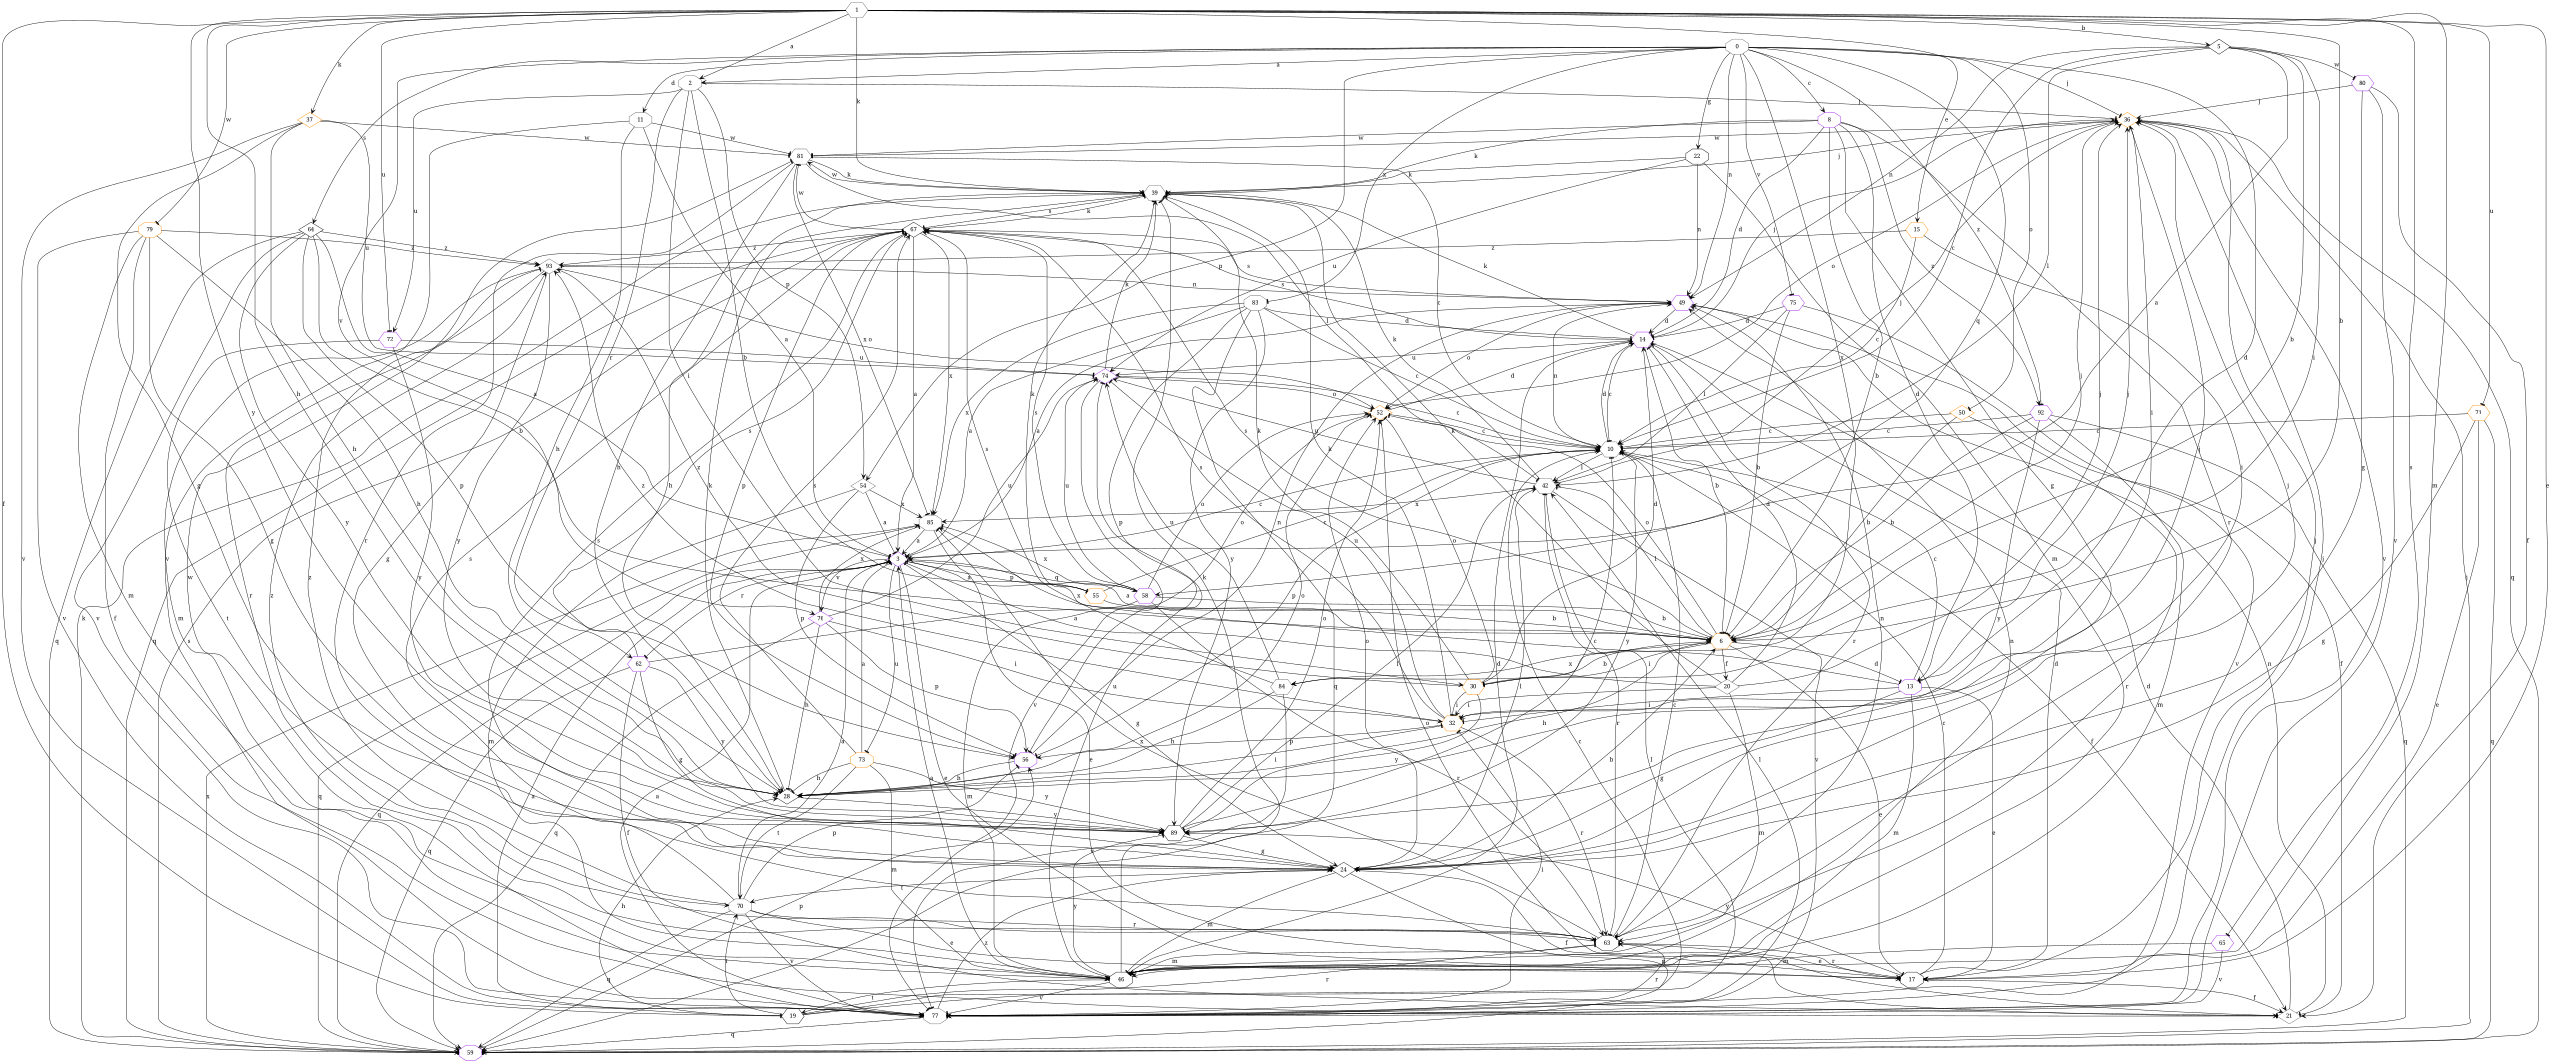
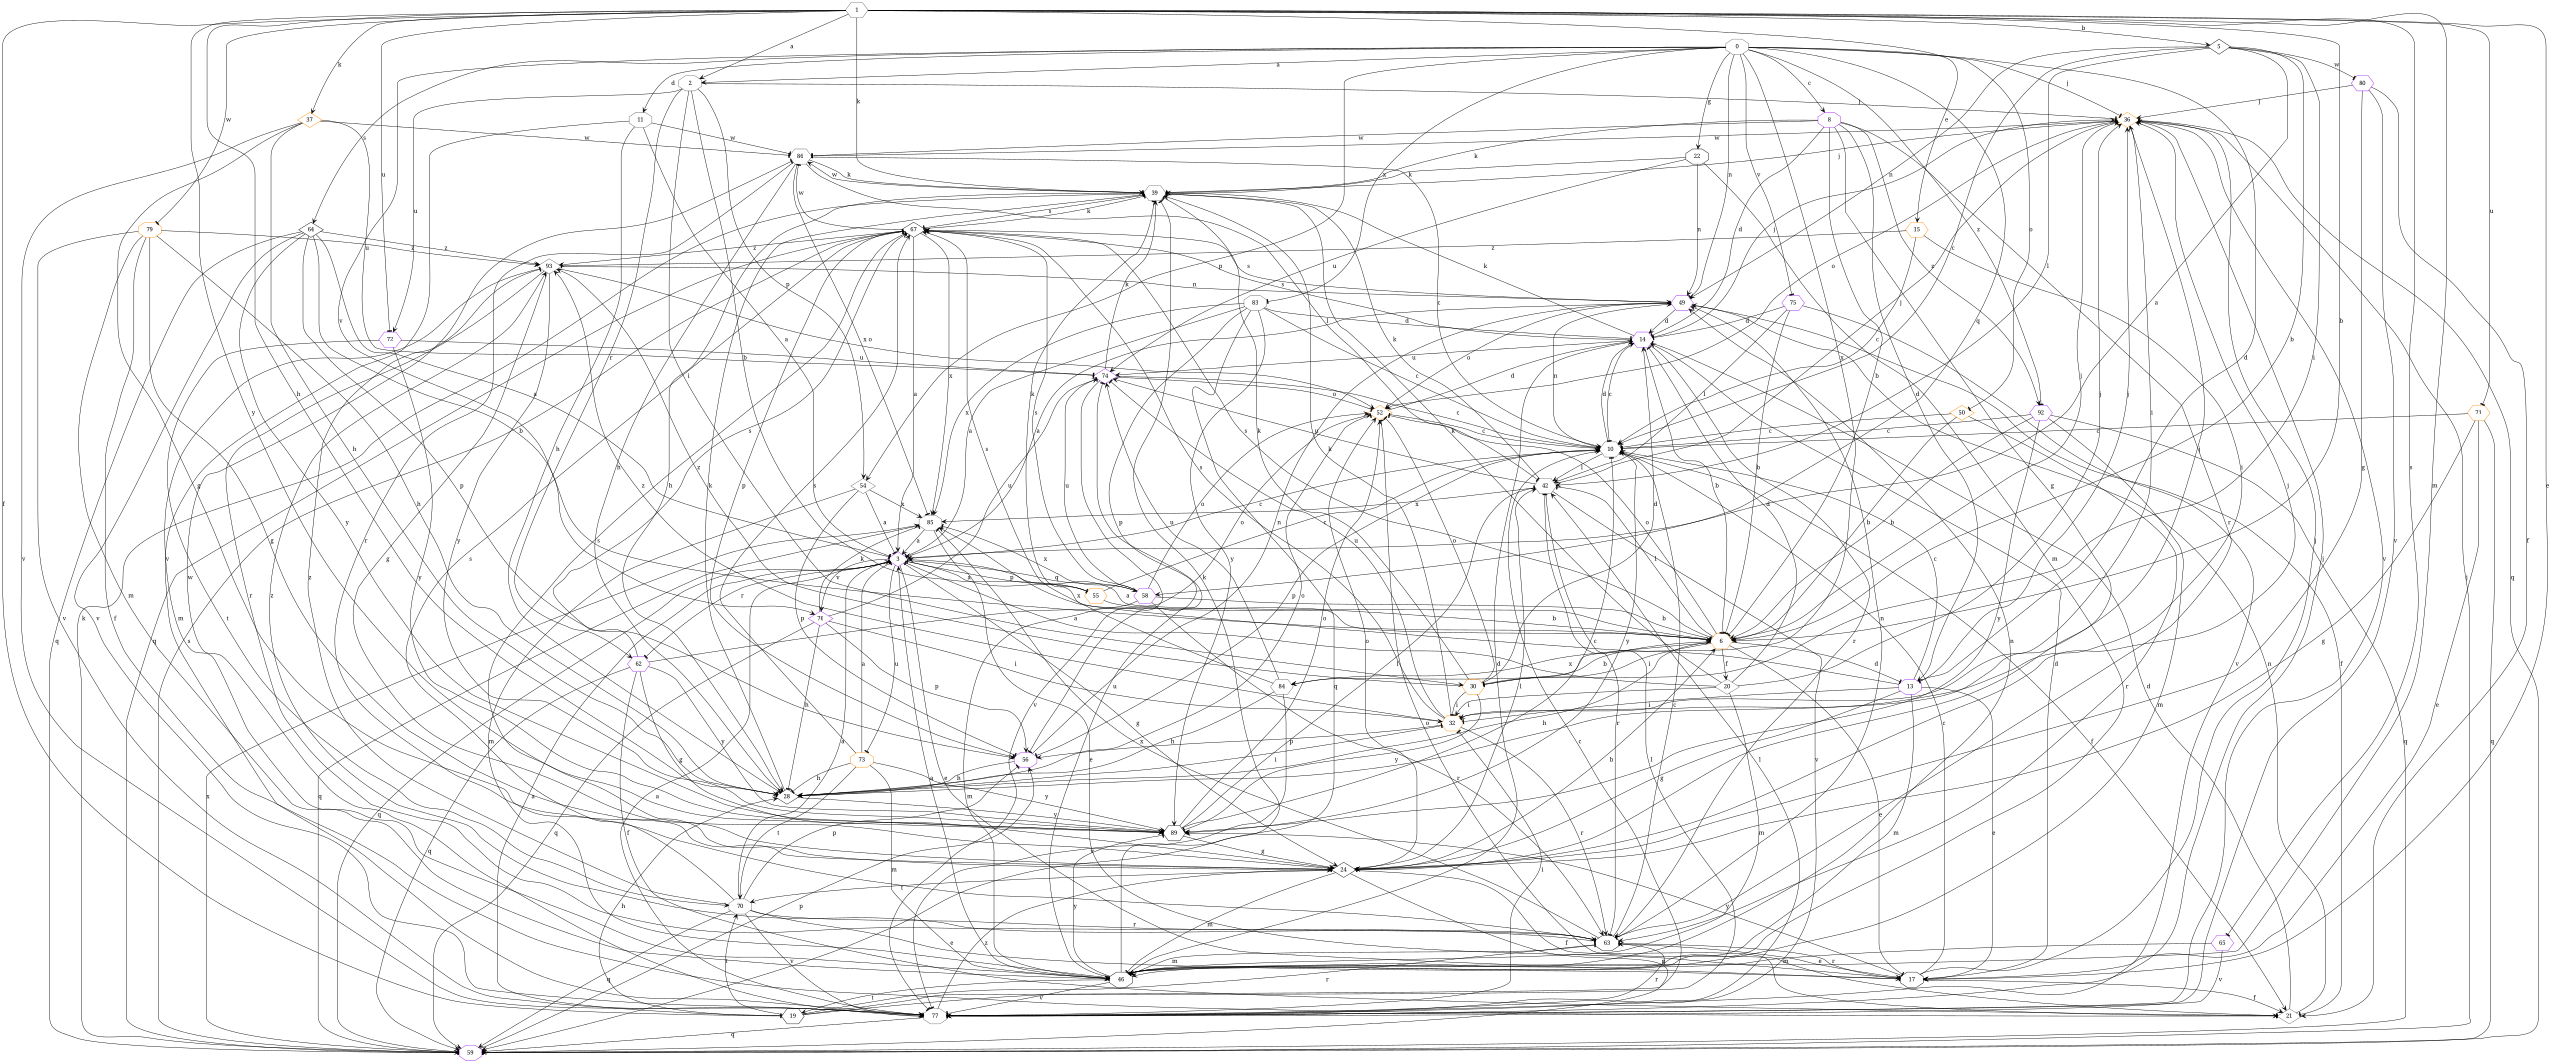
(800, 157) -> (800, 157)
(862, 559) -> (862, 559)
